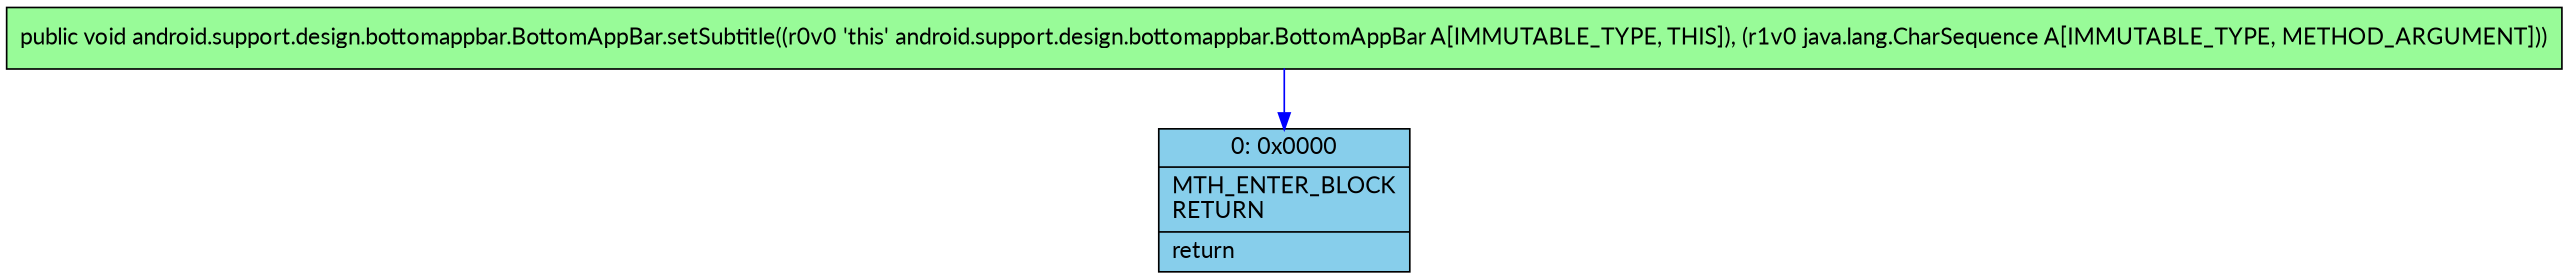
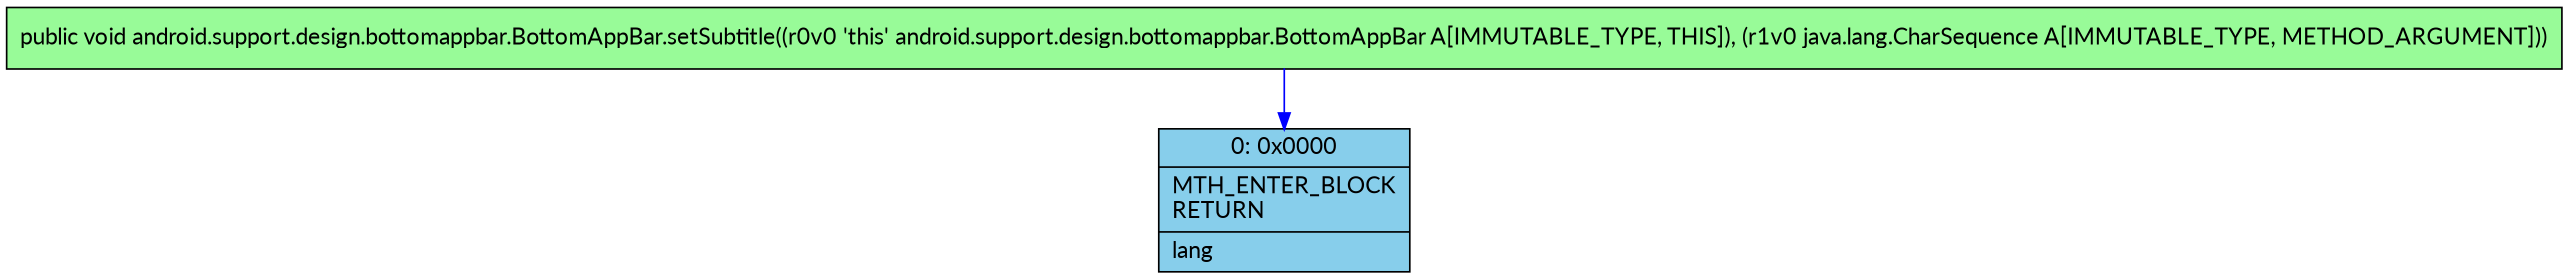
(1204, 251) -> (1193, 251)
